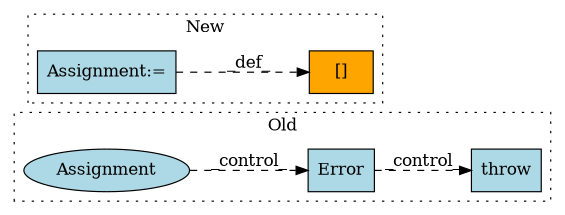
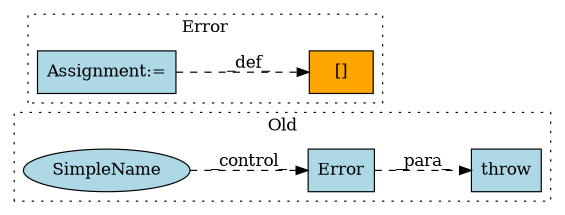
(205, 28) -> (205, 28)
(423, 162) -> (423, 162)
(107, 170) -> (107, 170)
